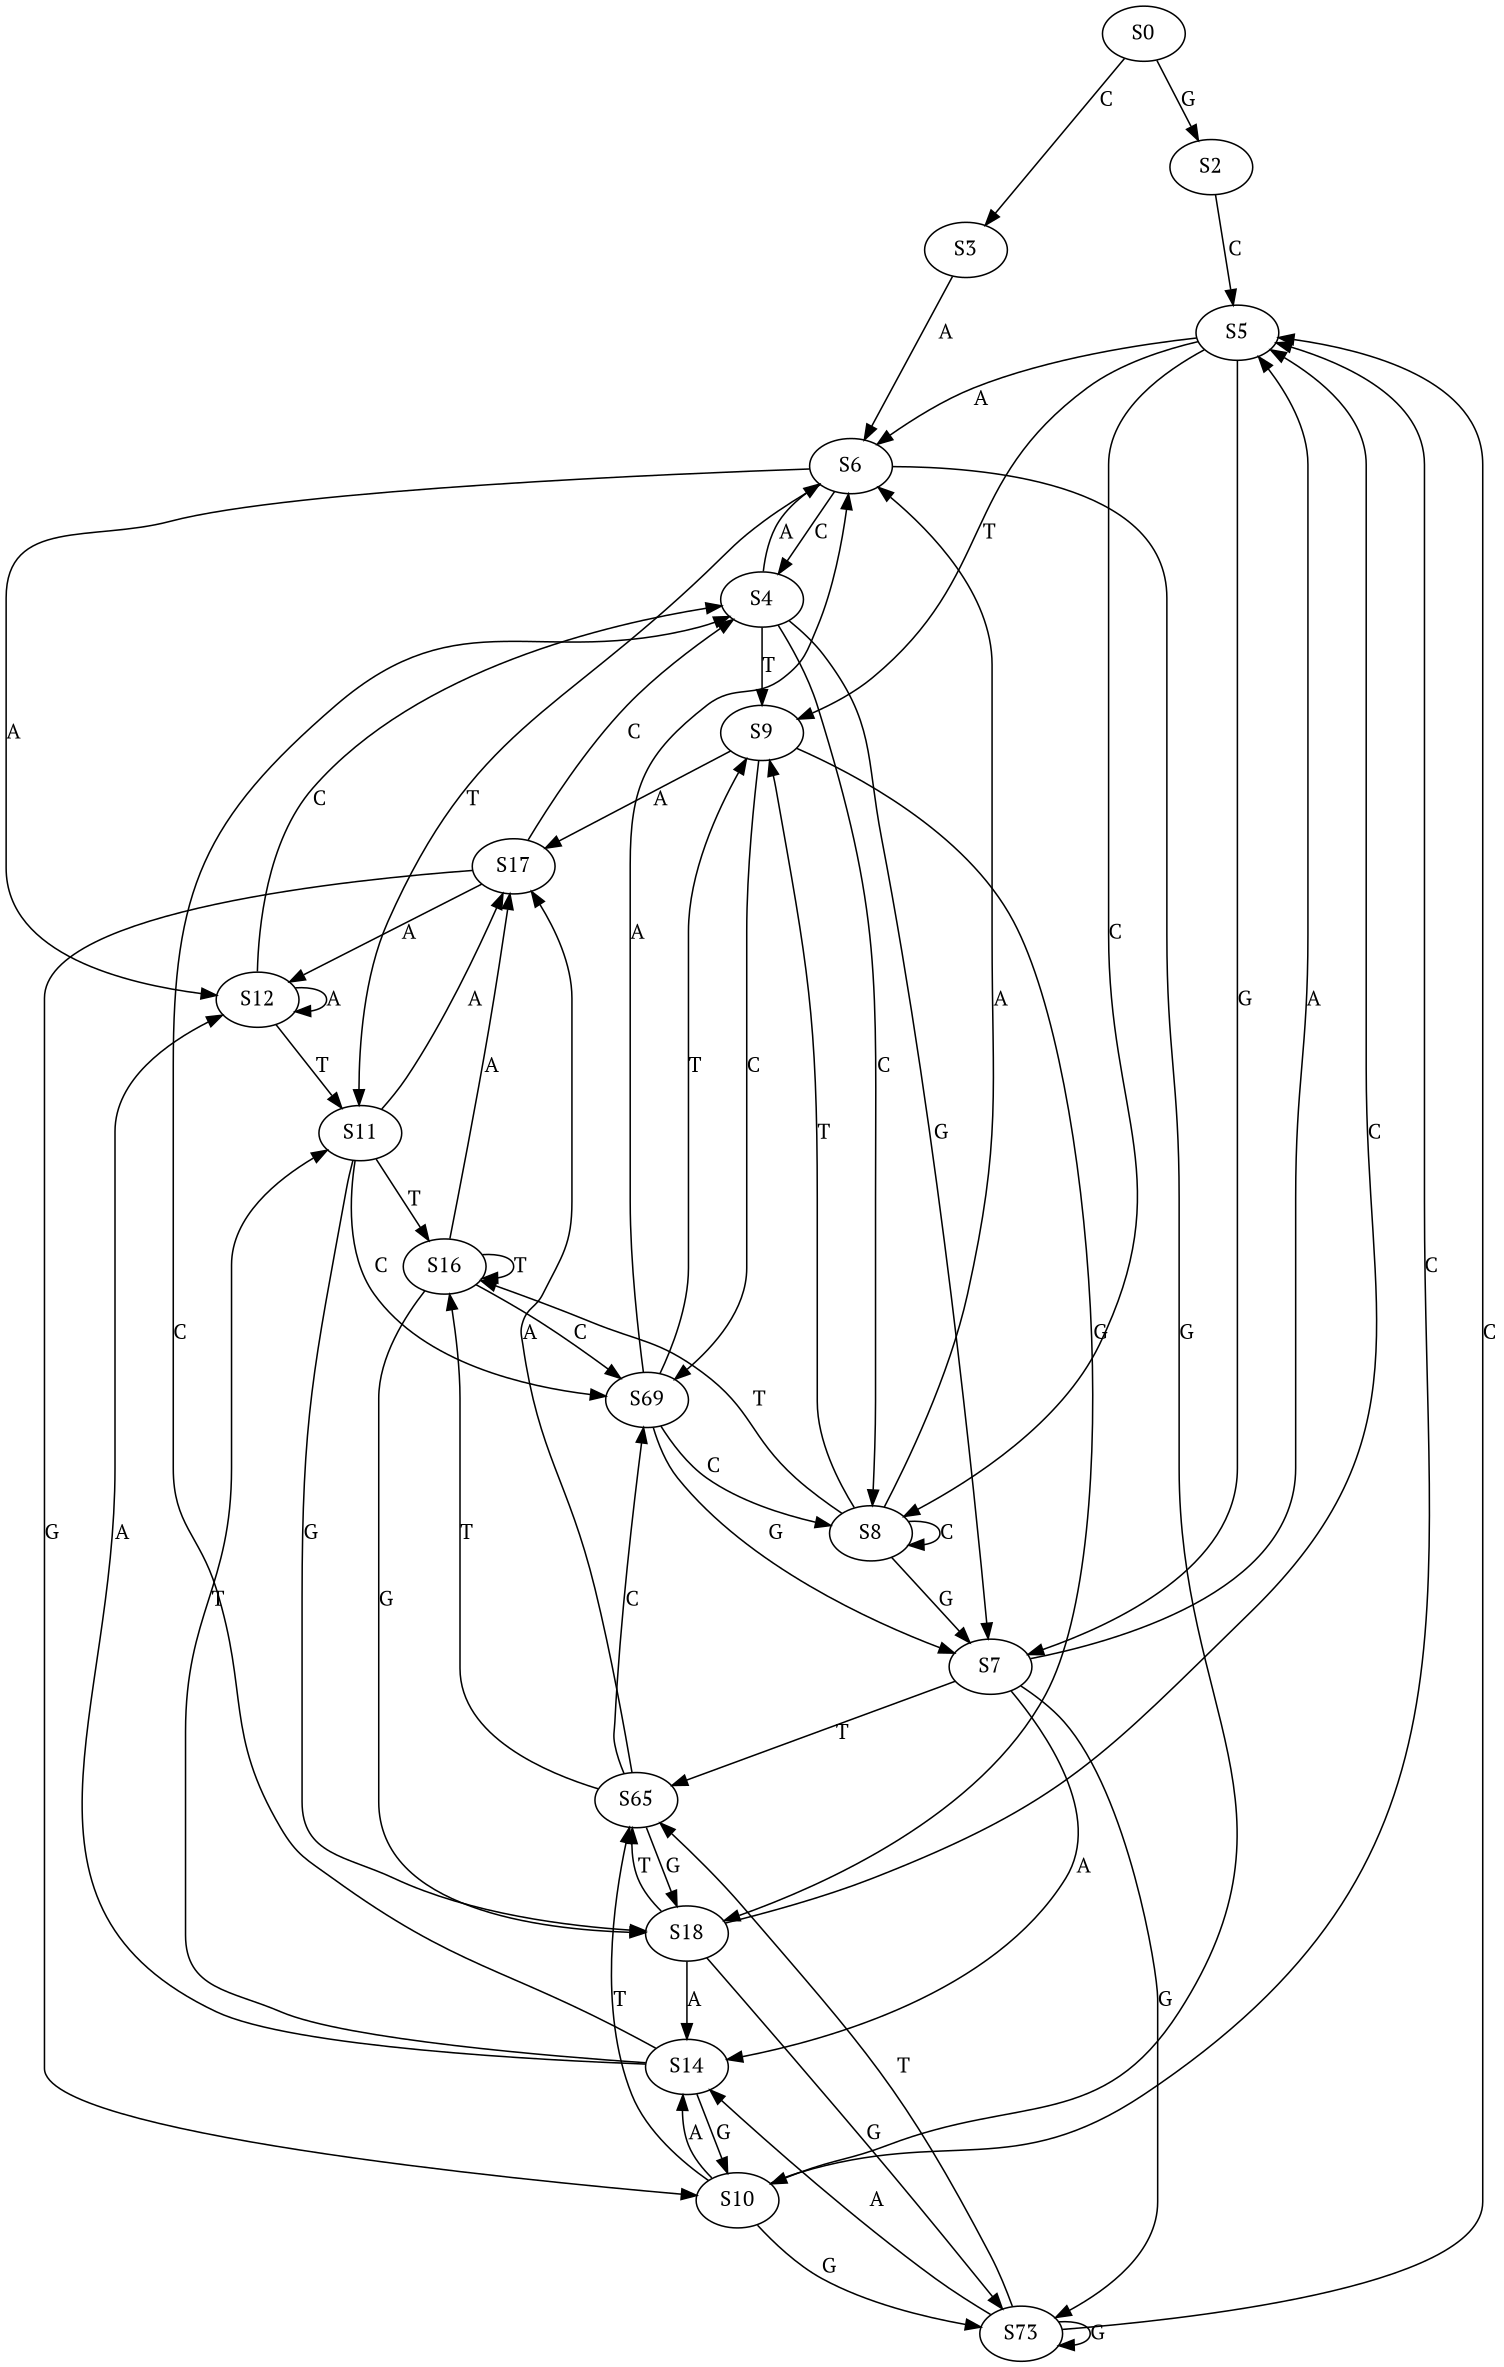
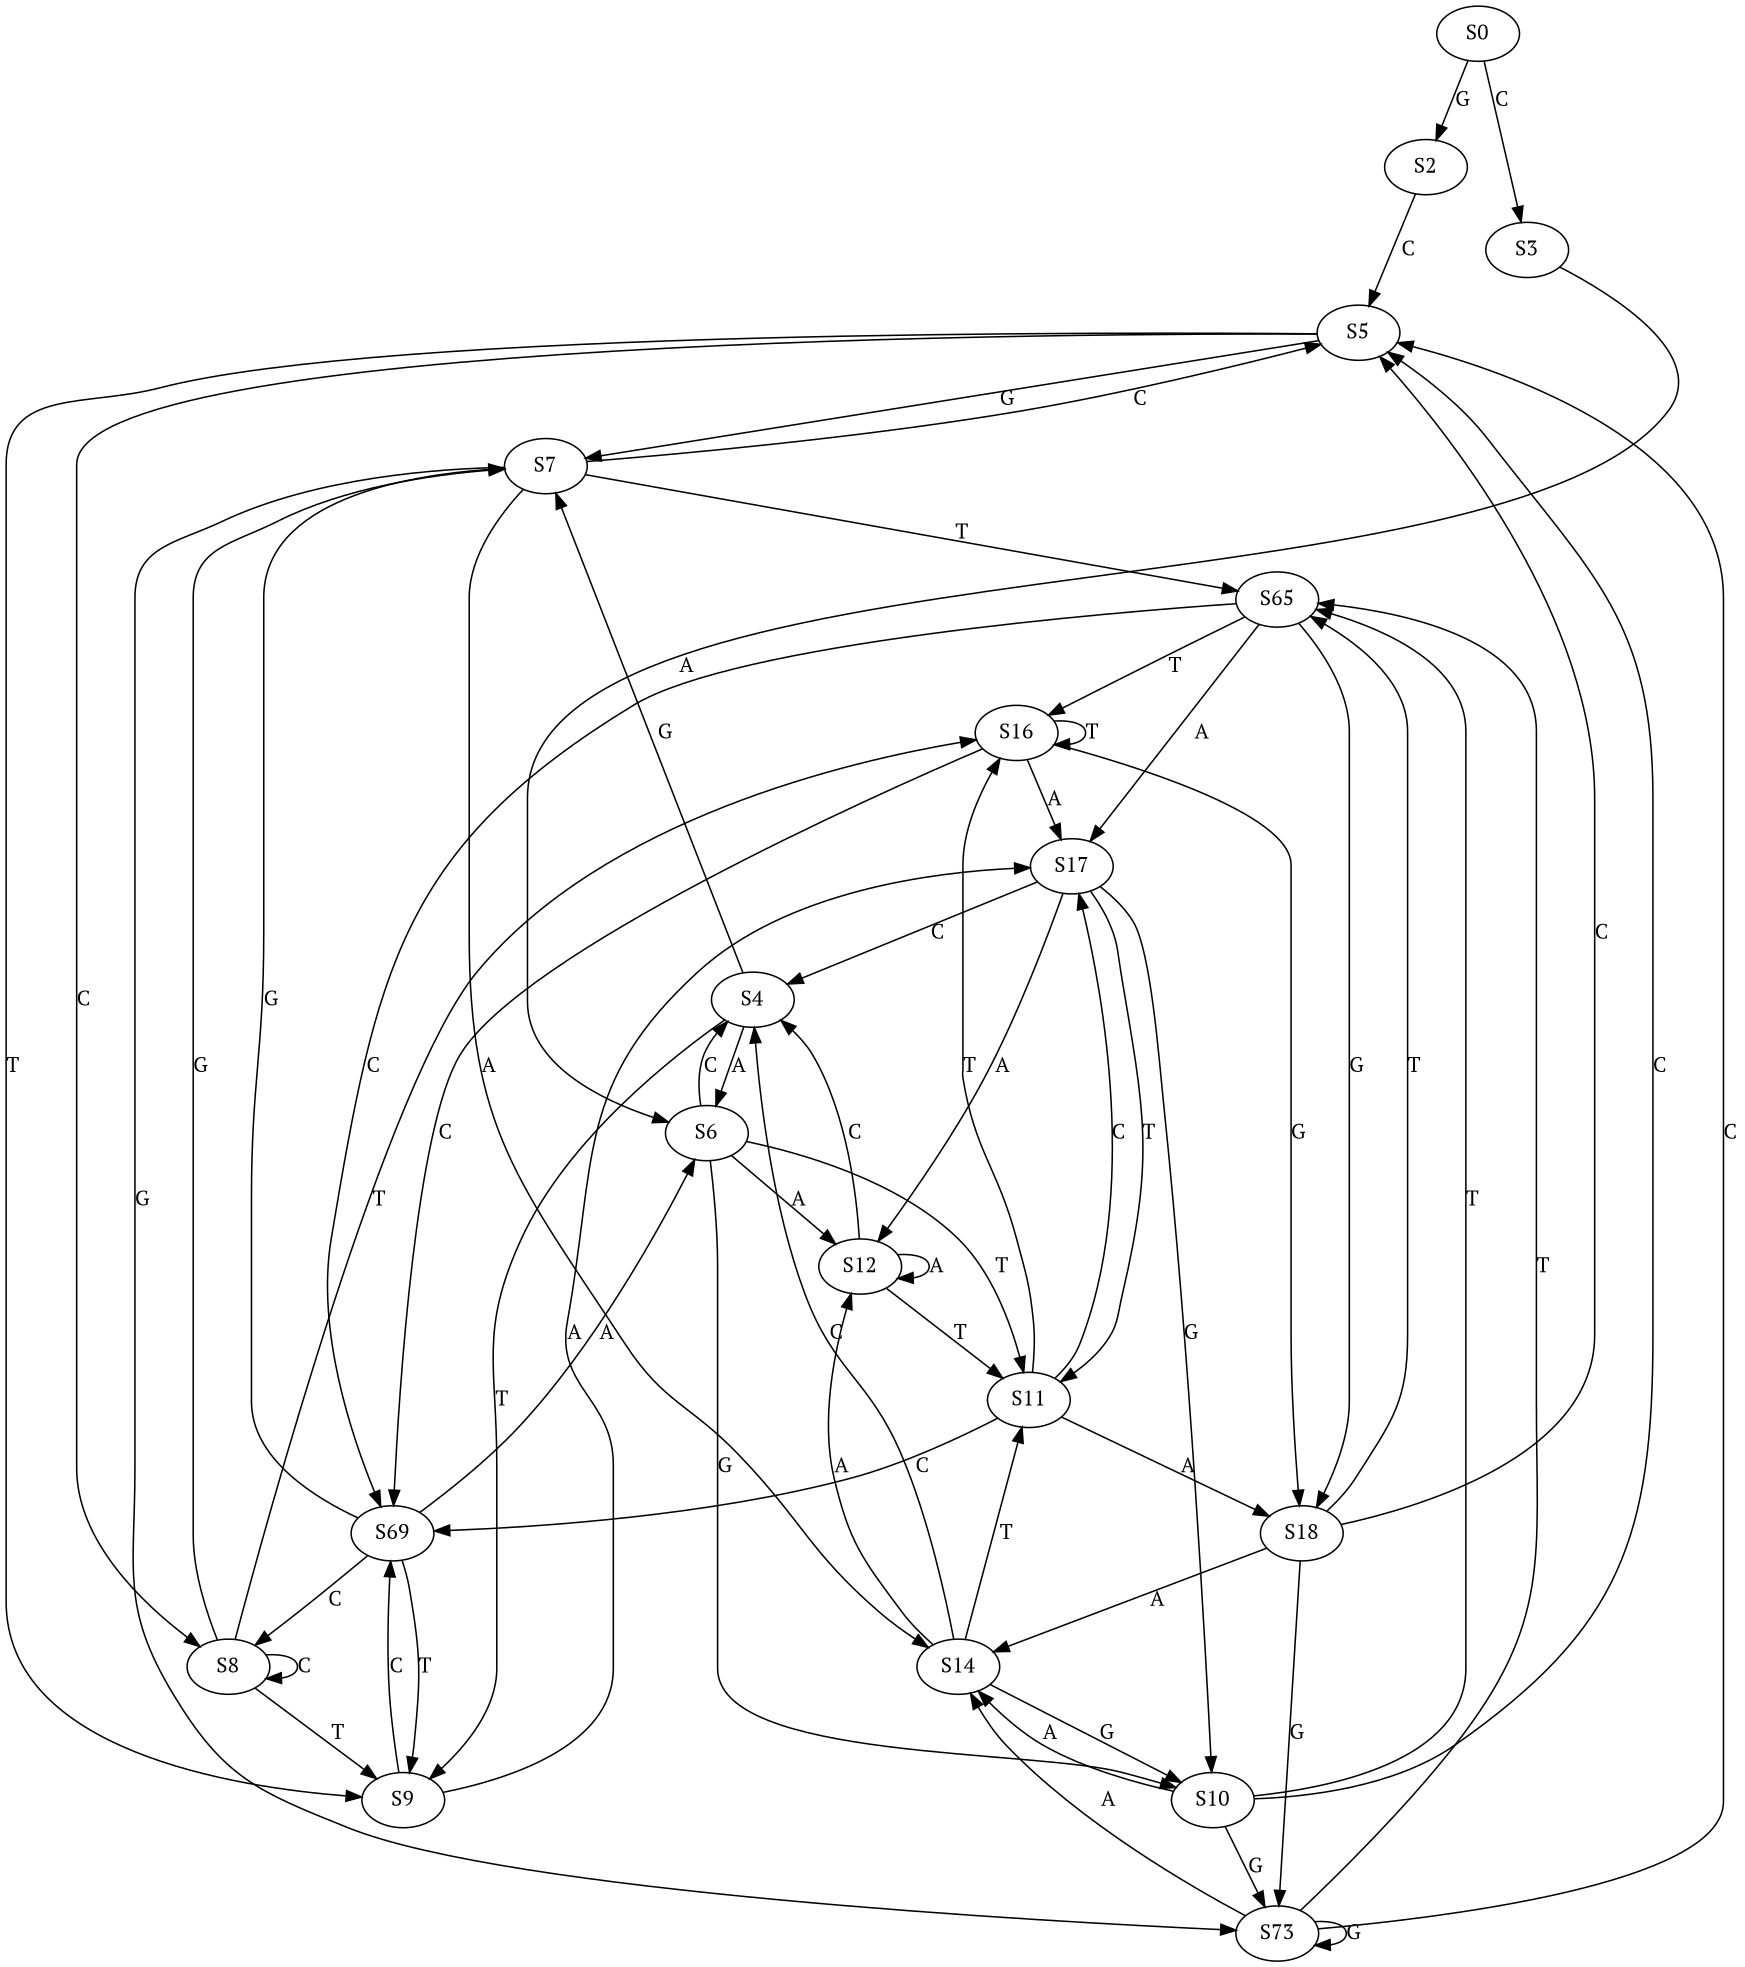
(1037, 367) -> none
(992, 994) -> none
(475, 1000) -> (1119, 1133)
(1314, 1000) -> (1141, 399)
(875, 1050) -> none
none -> (1143, 1138)
(1091, 1321) -> none
(311, 1533) -> (1188, 1467)
